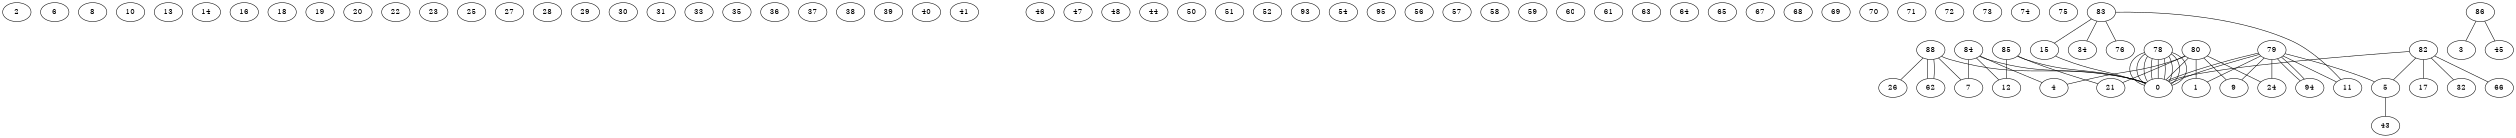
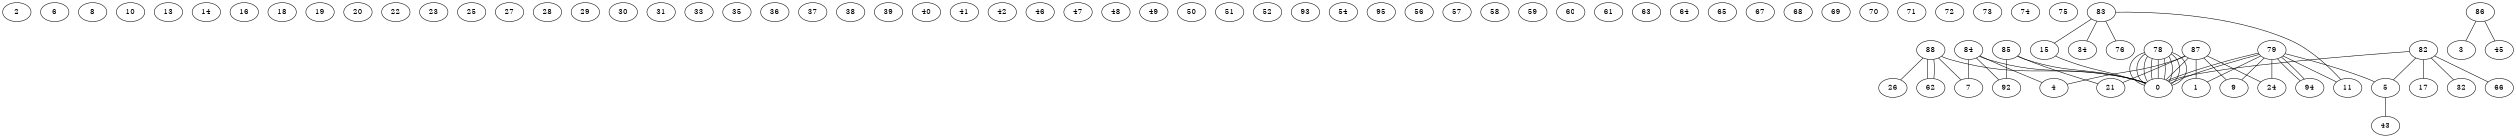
none -> (1002, 12)
(1154, 12) -> (1154, 12)
(2196, 50) -> (2196, 50)
(2007, 88) -> (2007, 88)
